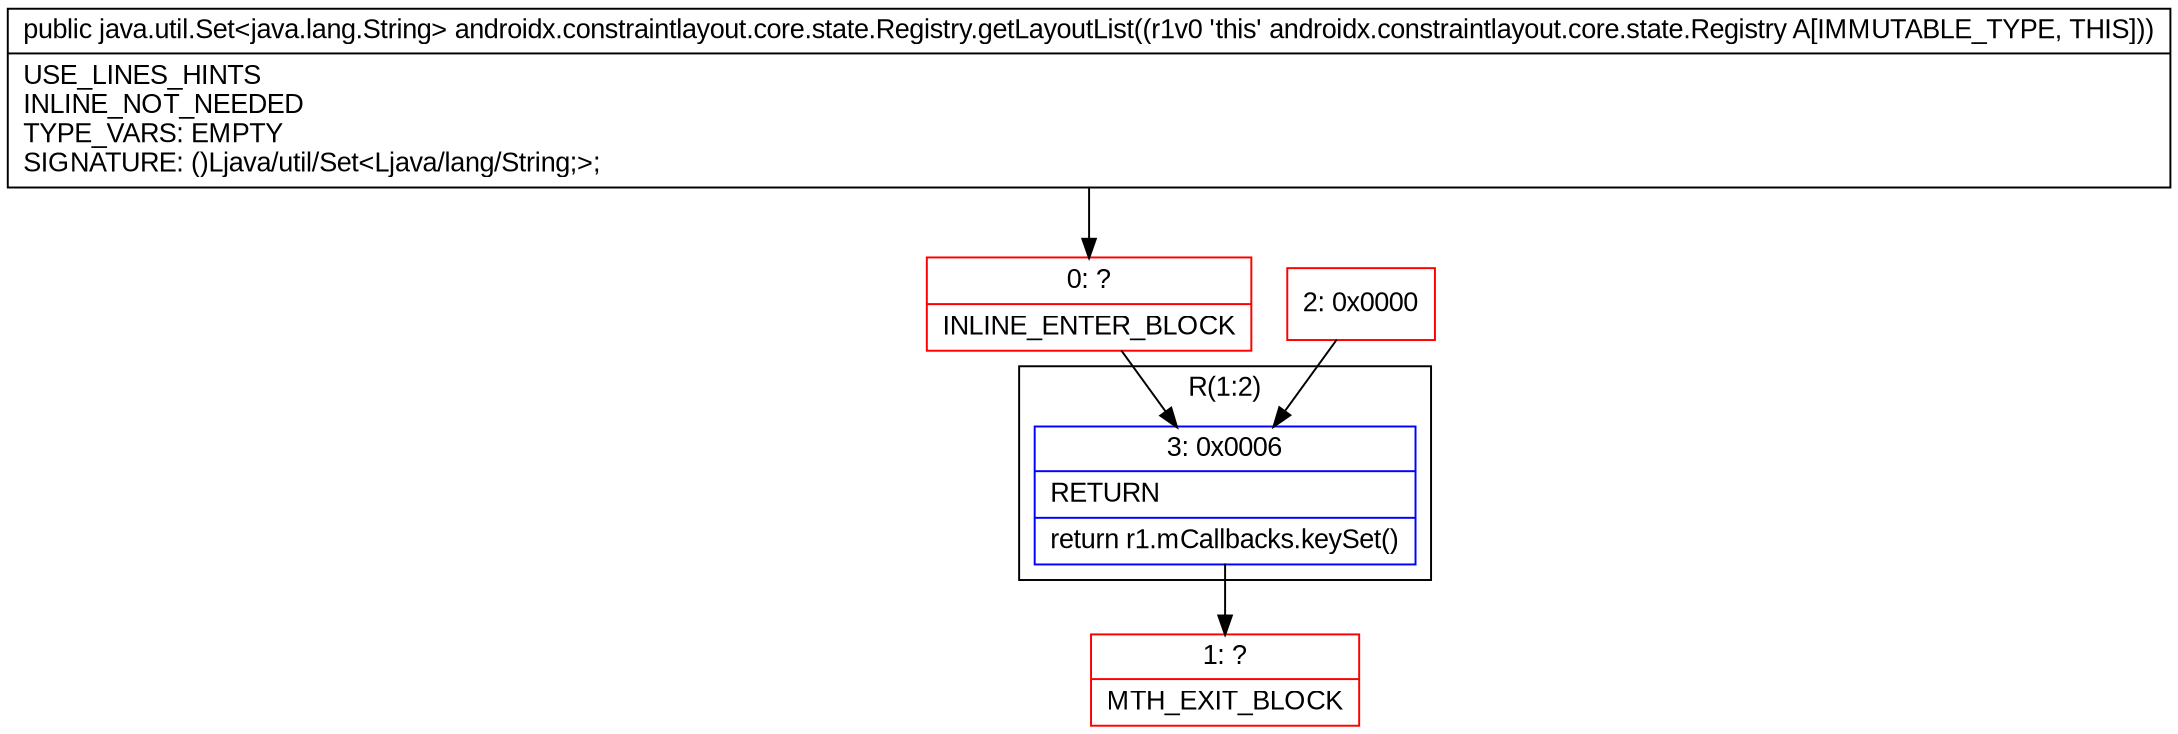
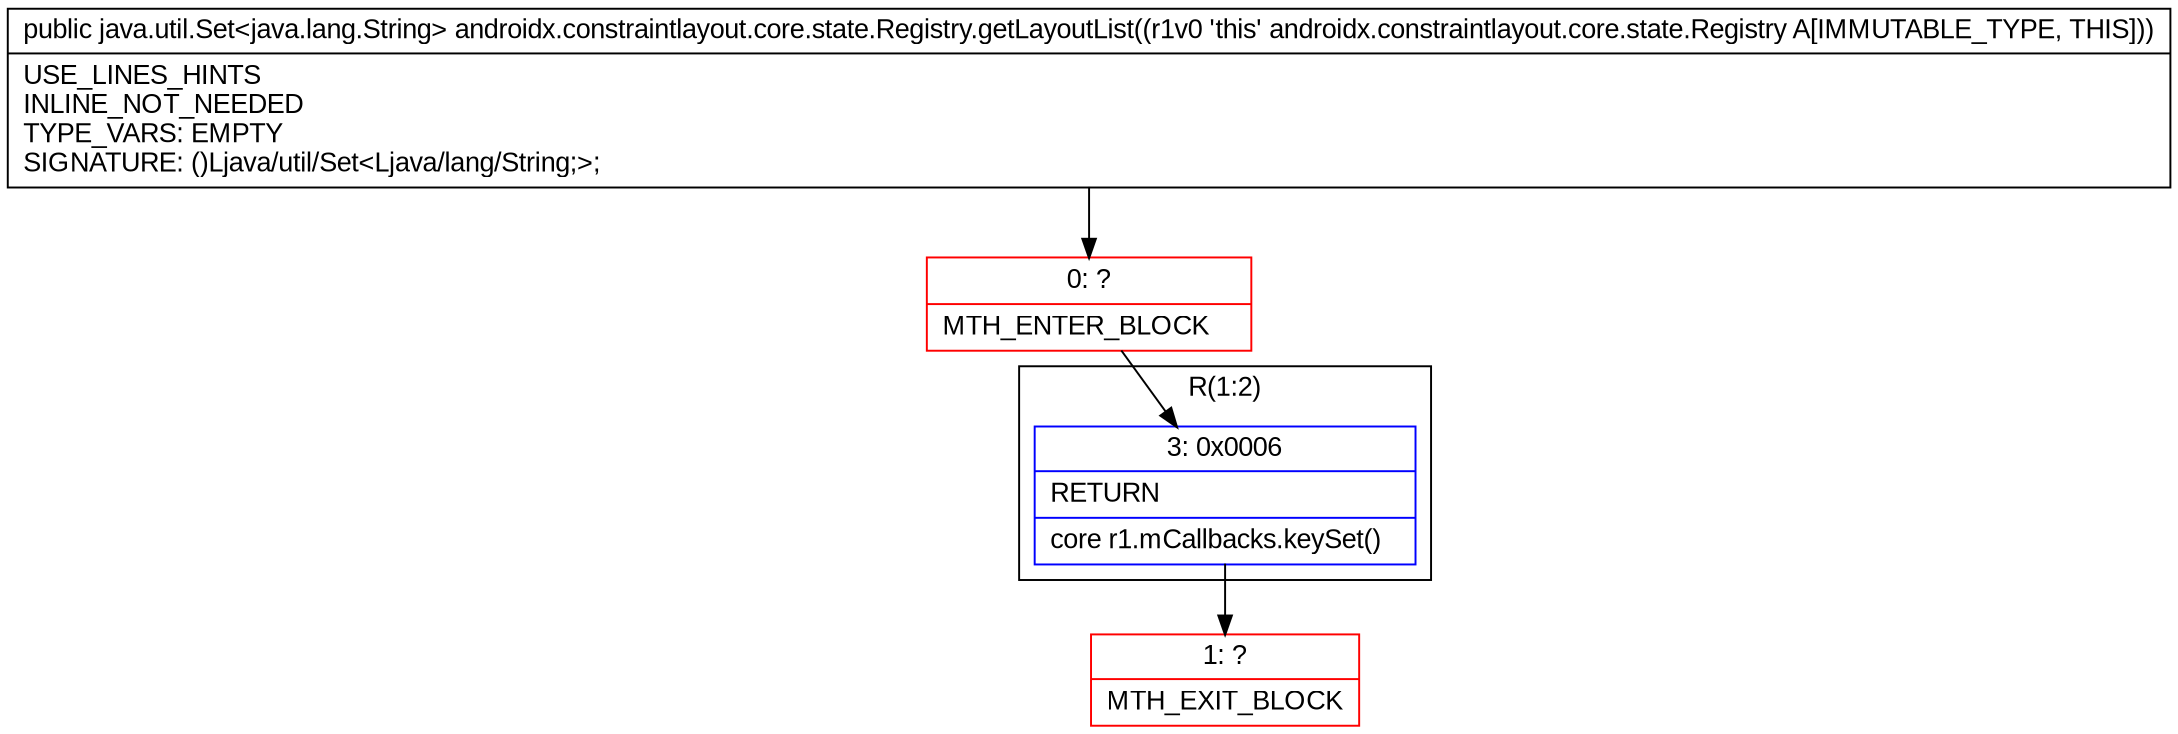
(1361, 304) -> none
(1089, 326) -> (1076, 326)
(1225, 540) -> (1216, 540)
